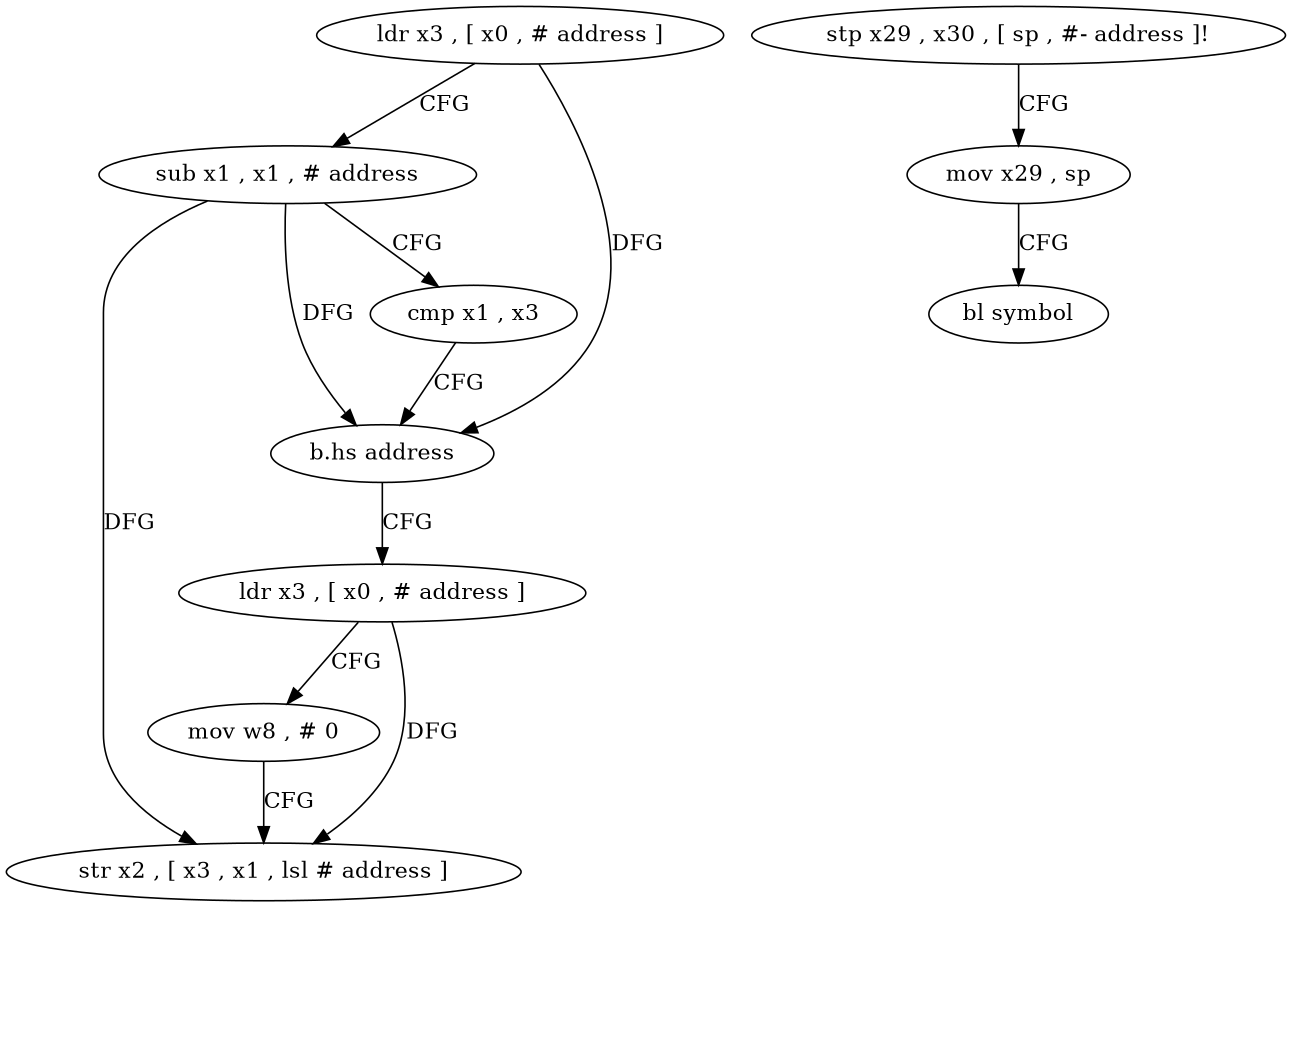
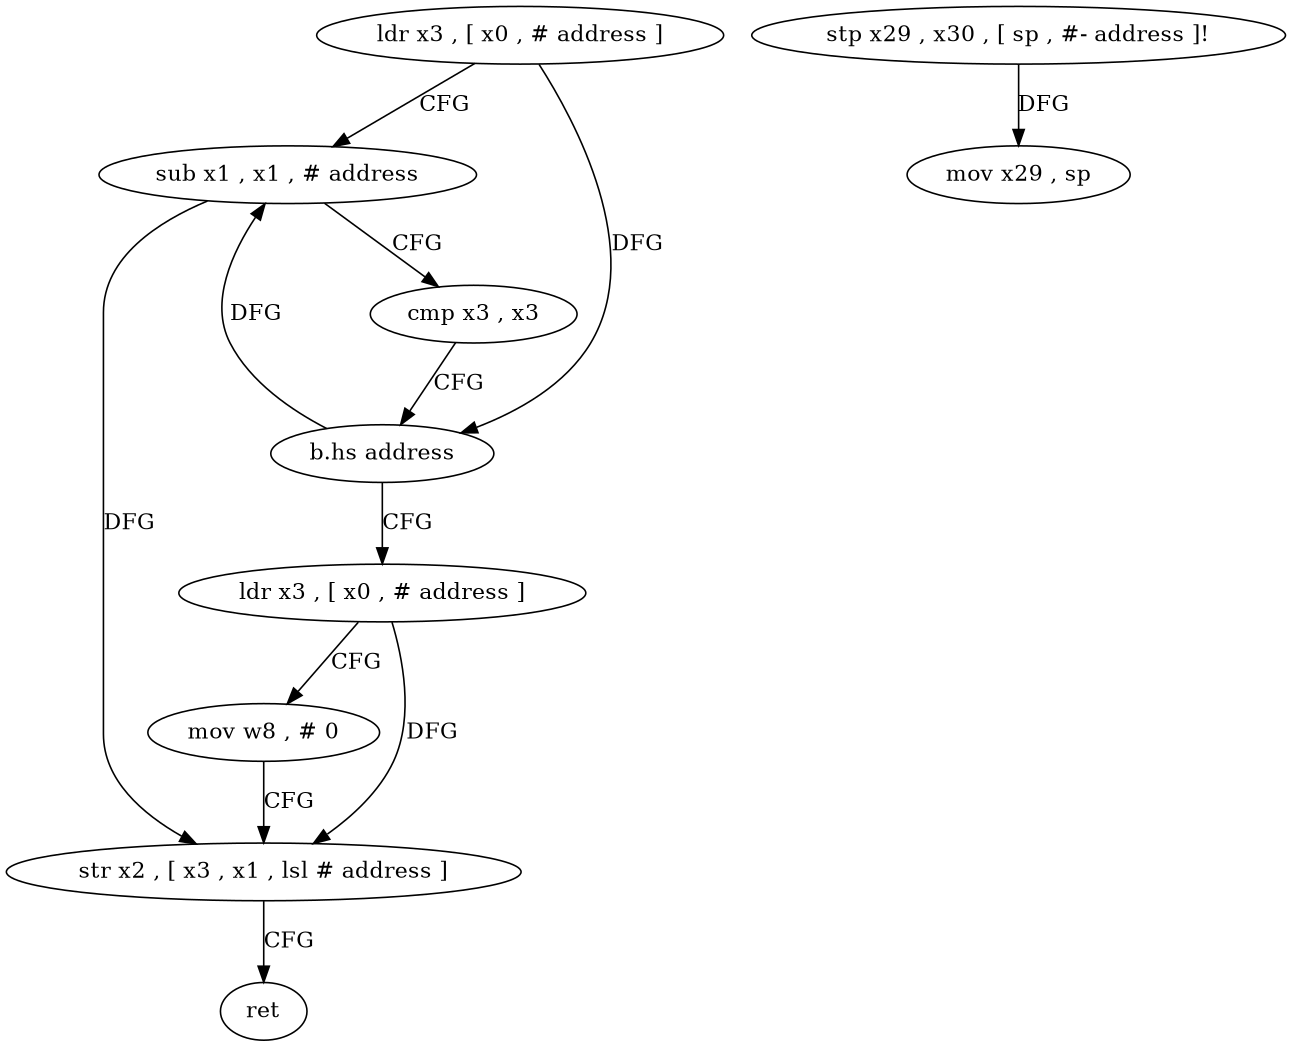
(1044, 105) -> (1044, 105)
(474, 314) -> (474, 314)
(1019, 314) -> none
(294, 315) -> (229, 341)
none -> (264, 1011)
